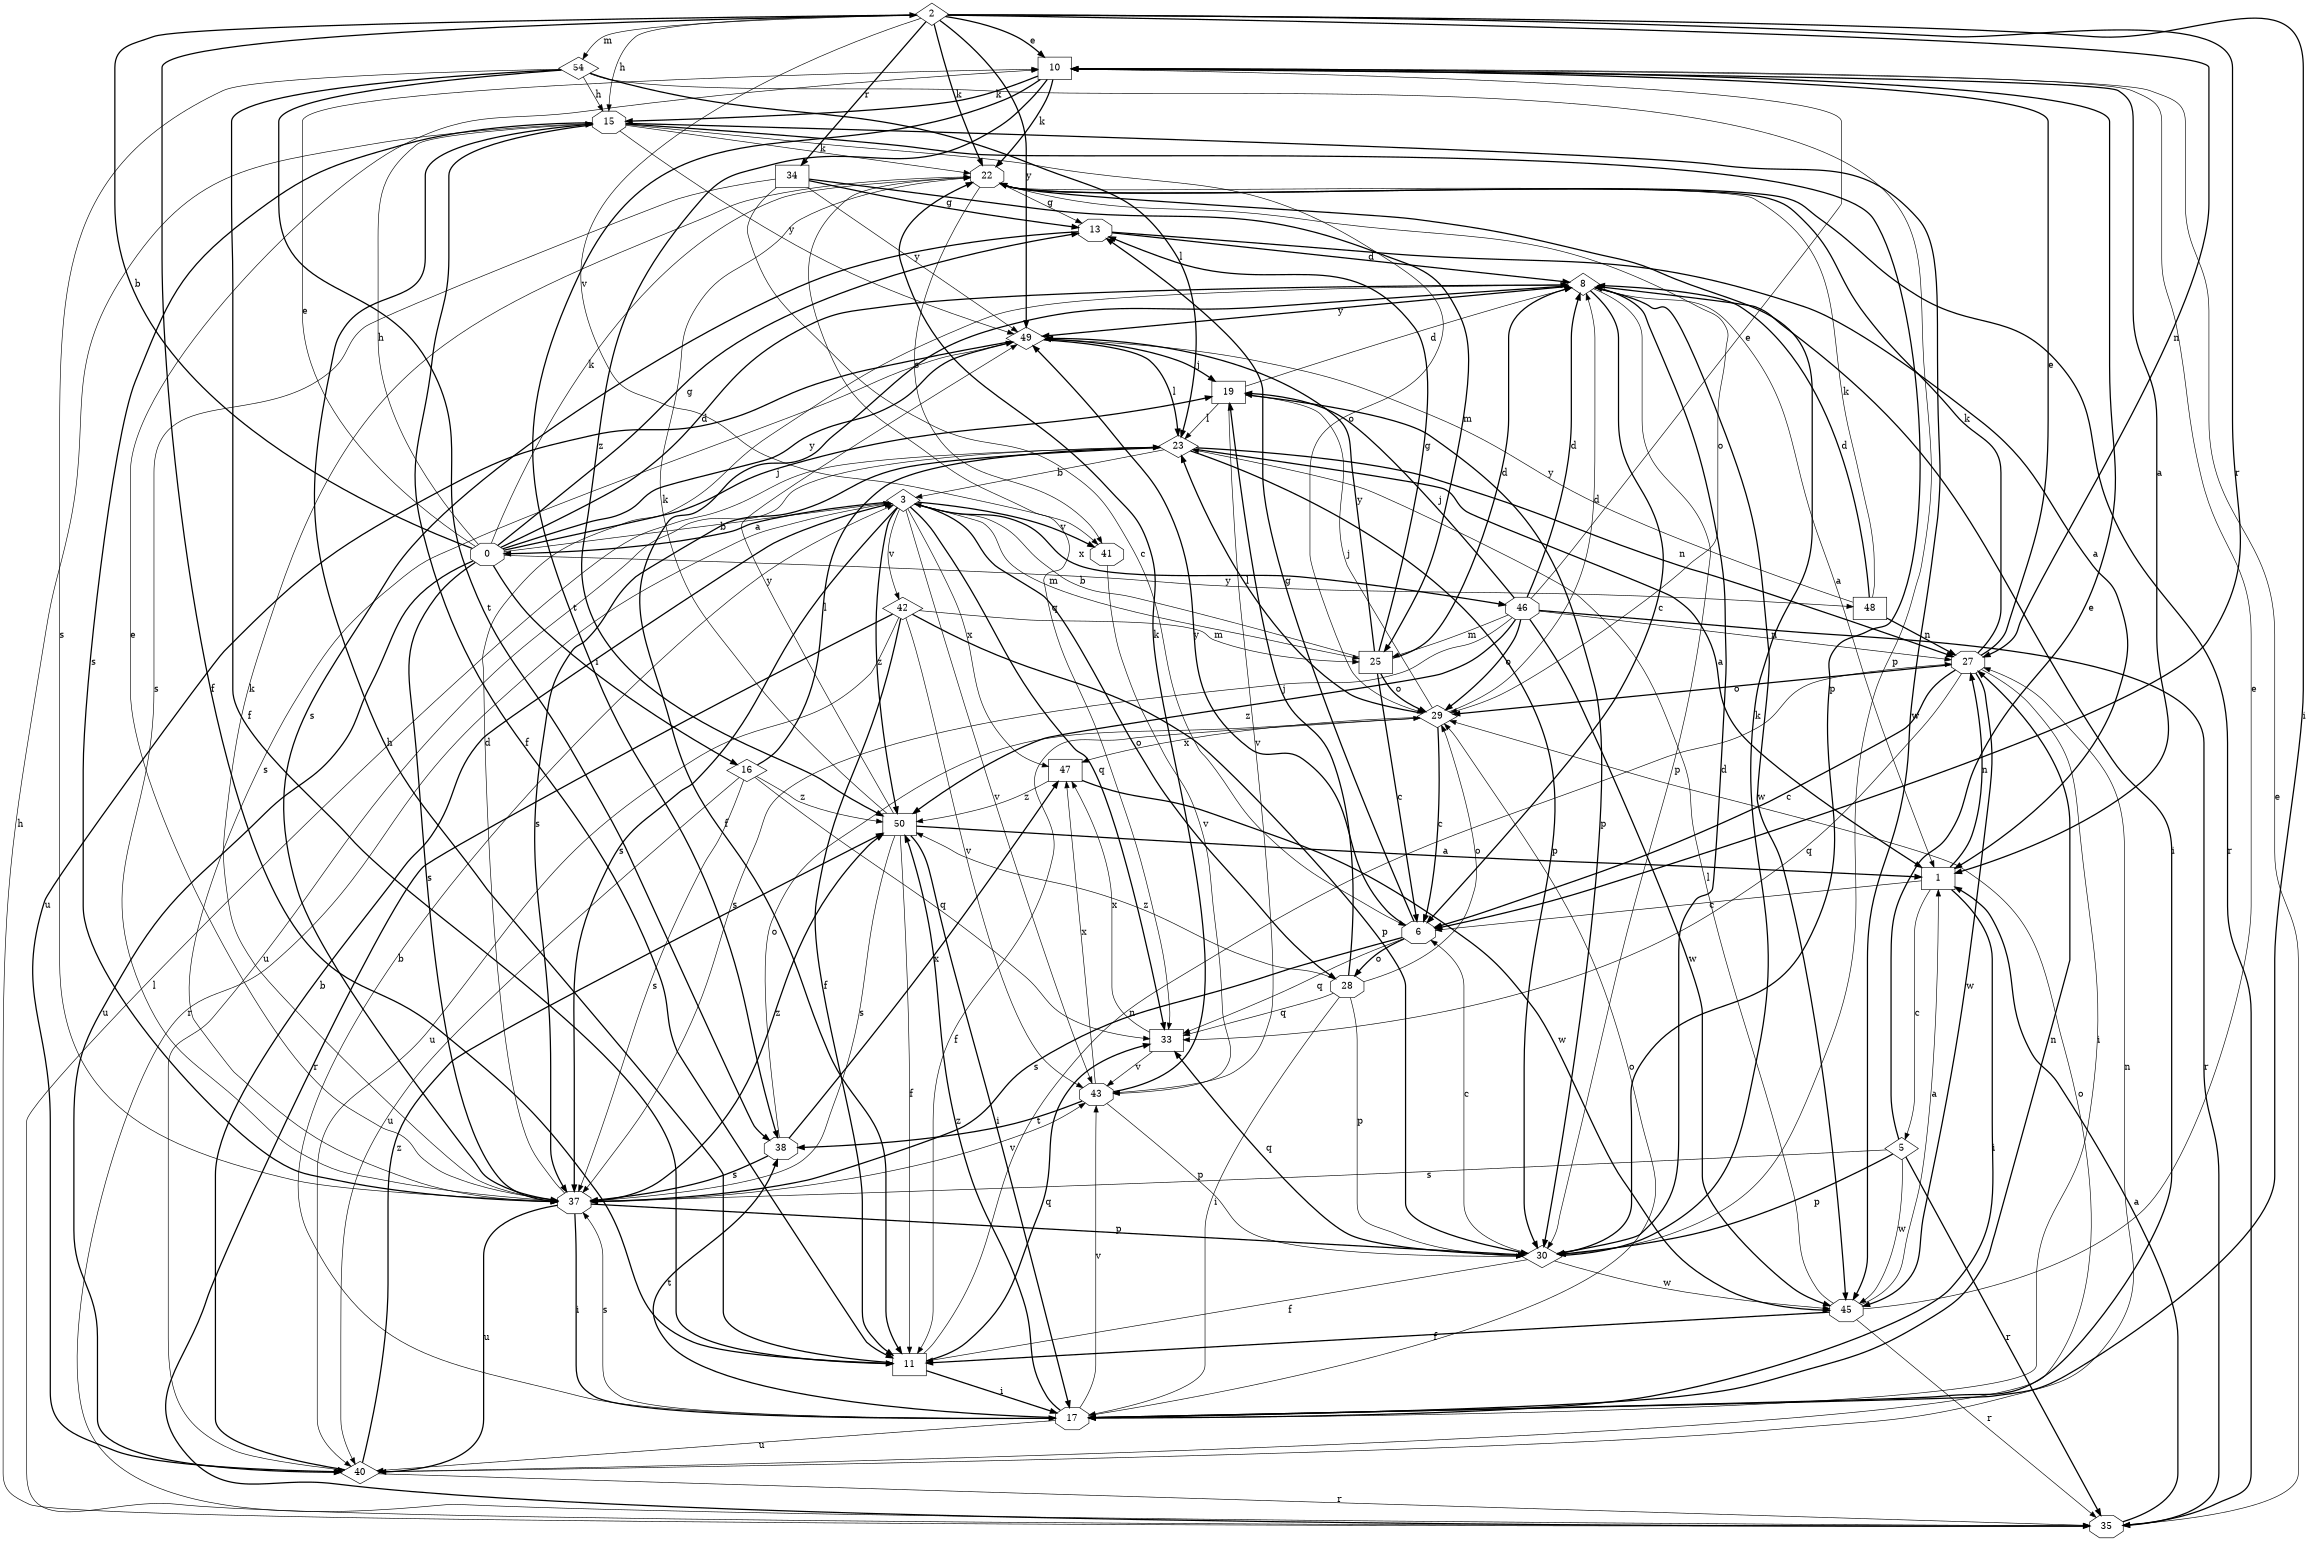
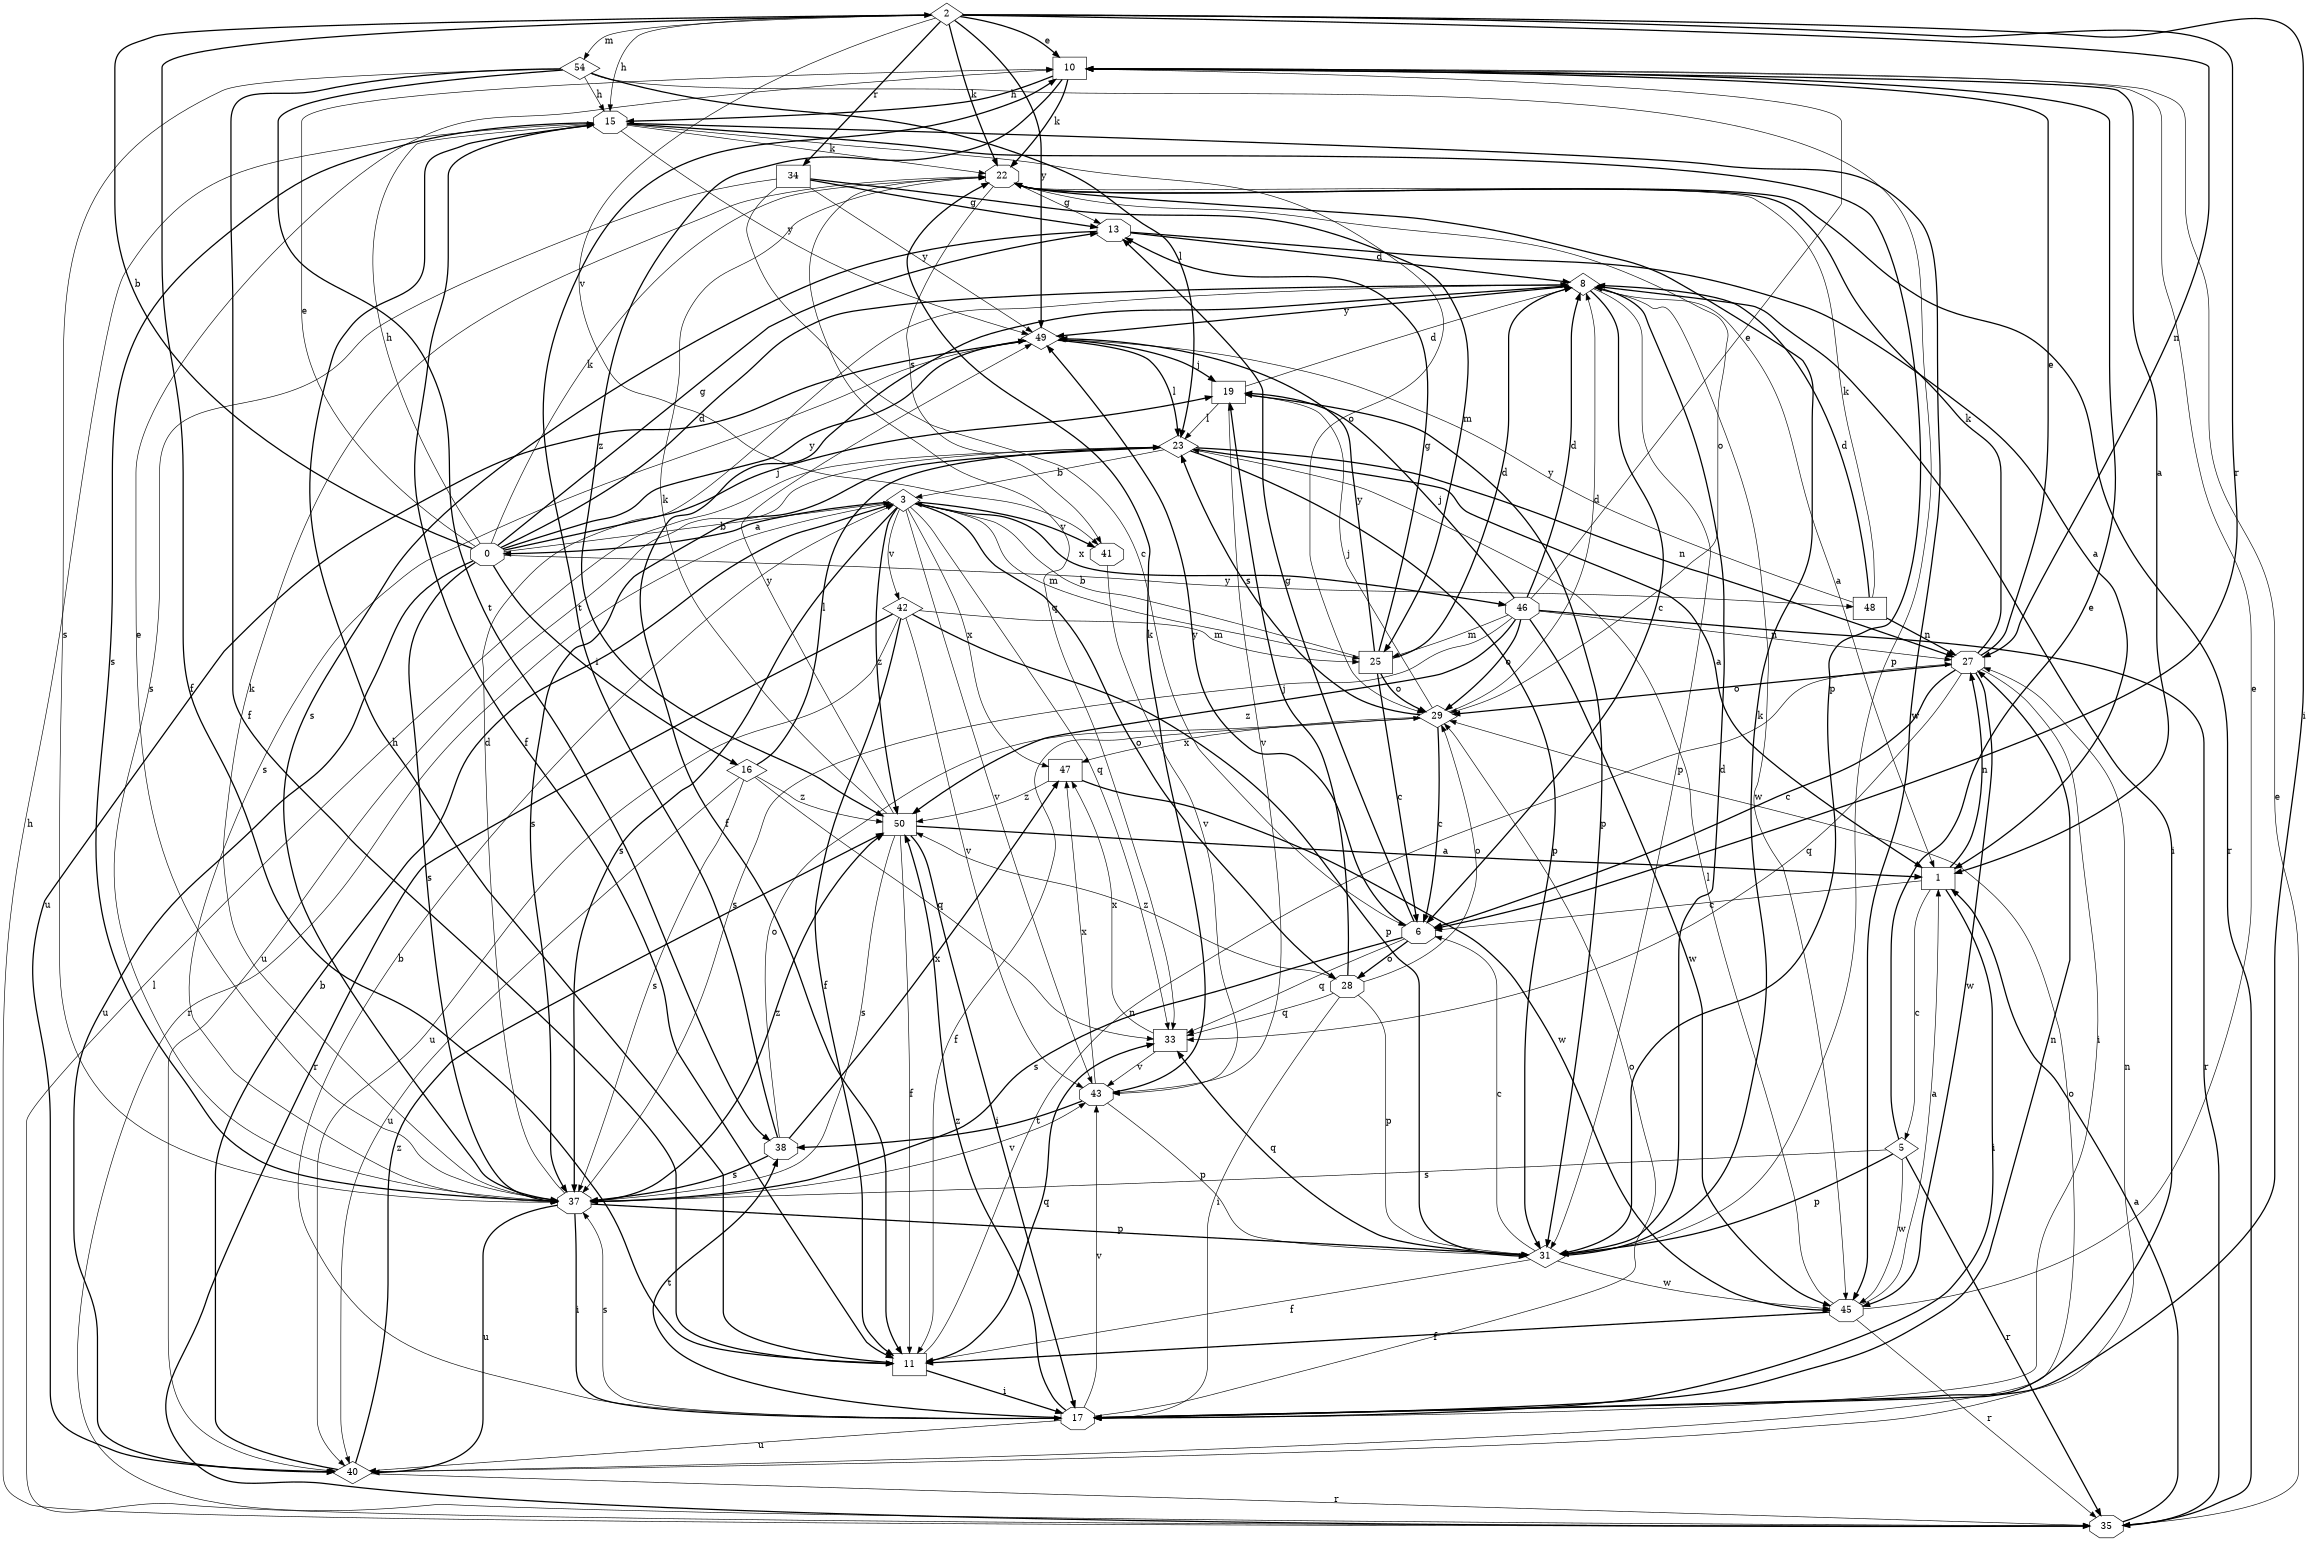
(999, 95) -> (1014, 95)
(534, 461) -> (547, 458)
(1248, 581) -> (1248, 581)
(1074, 748) -> (1079, 745)
(1761, 758) -> (1762, 760)
(1542, 1257) -> (1545, 1257)
